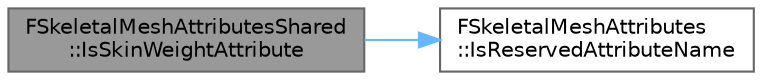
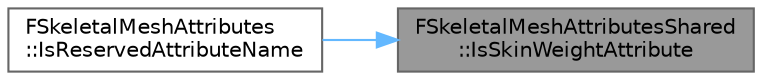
(391, 40) -> (350, 40)
